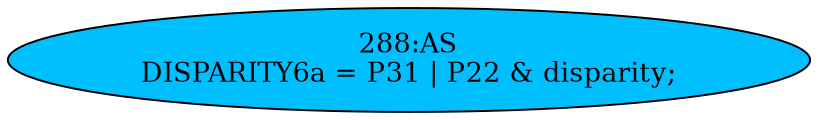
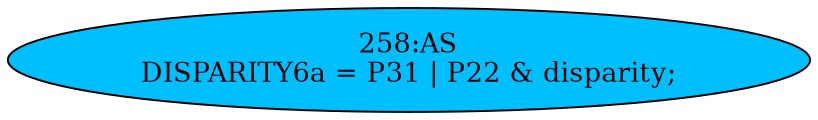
(409, 60) -> (409, 60)
